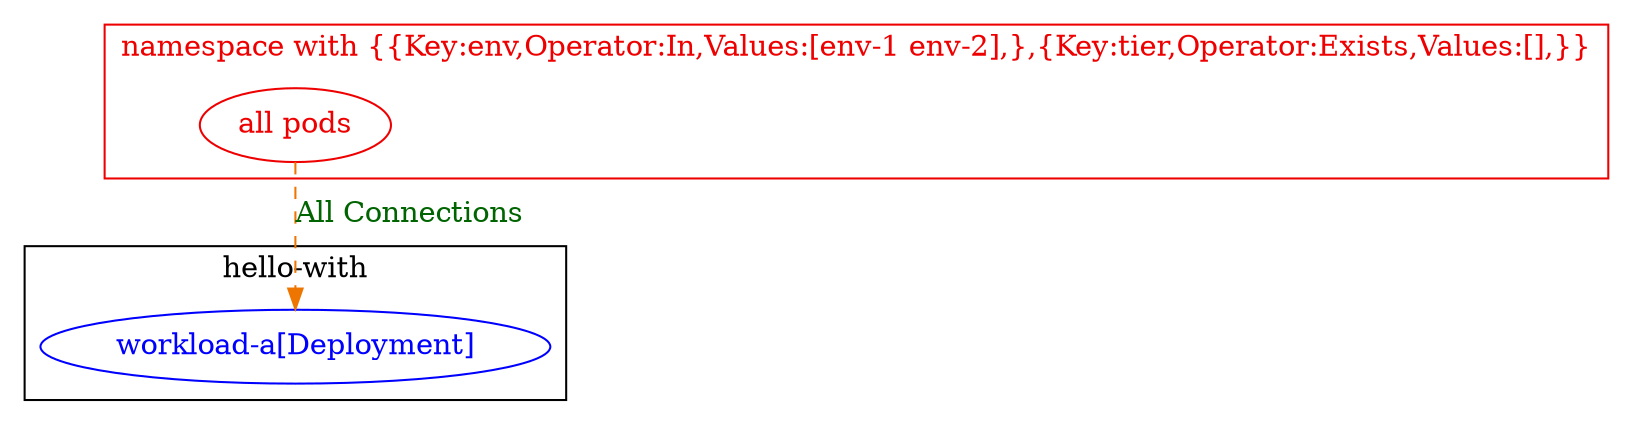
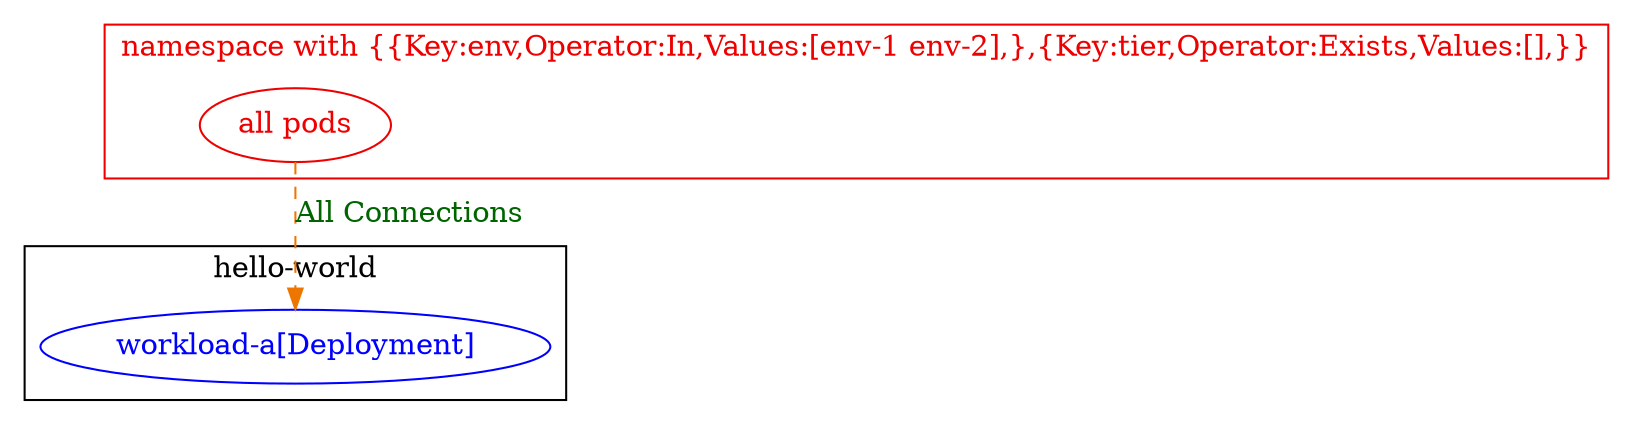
(295, 270) -> (295, 270)
